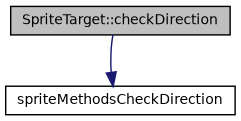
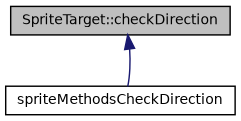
(111, 54) -> (130, 68)
